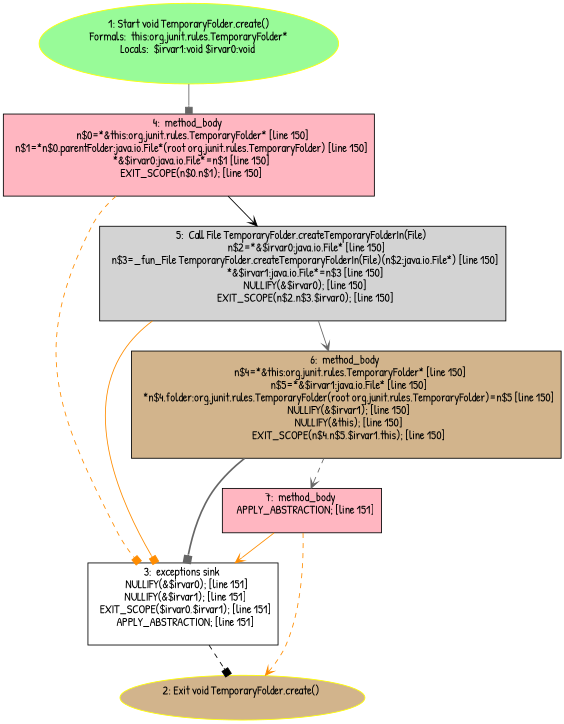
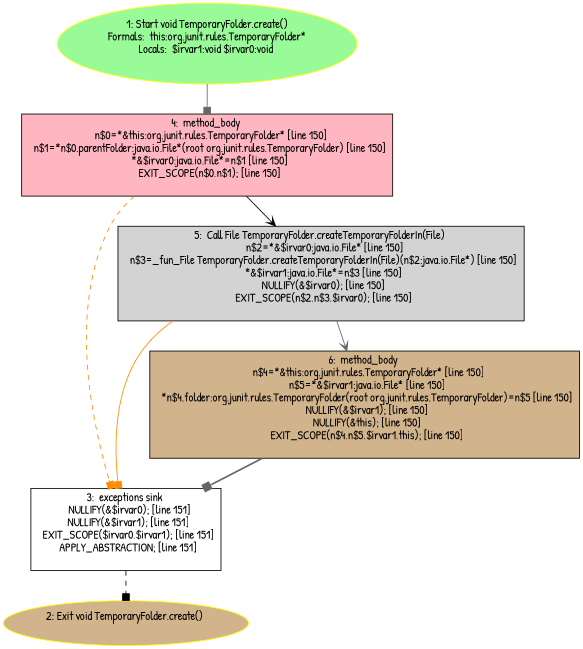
(302, 511) -> none
